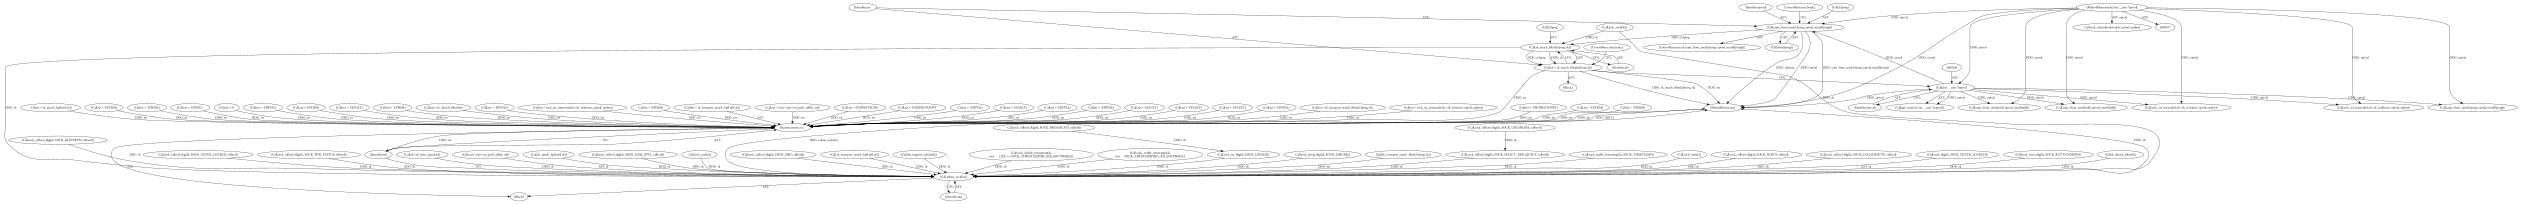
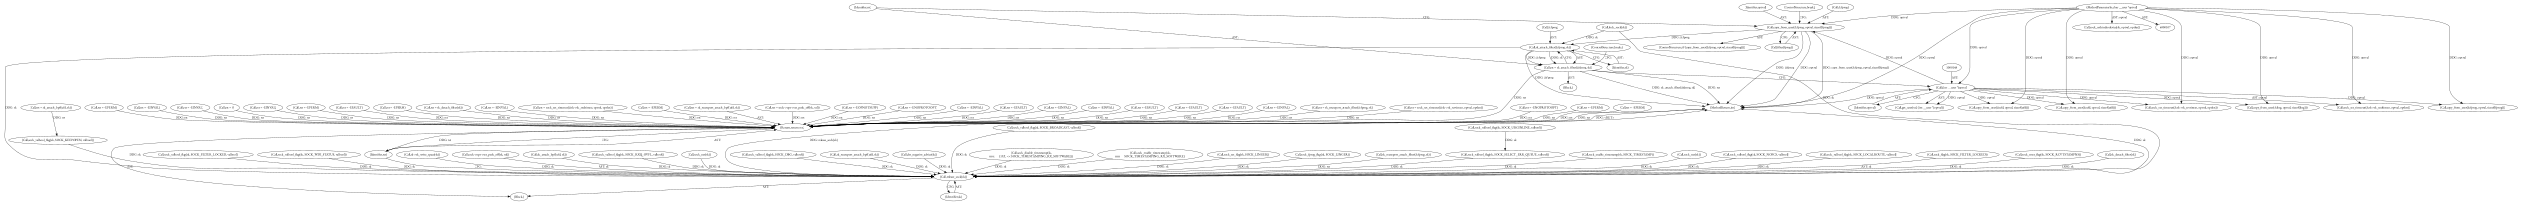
none -> (1600, 98)
(2260, 98) -> (2260, 98)
none -> (2277, 108)
(420, 125) -> (54, 123)
(1146, 141) -> (973, 140)
